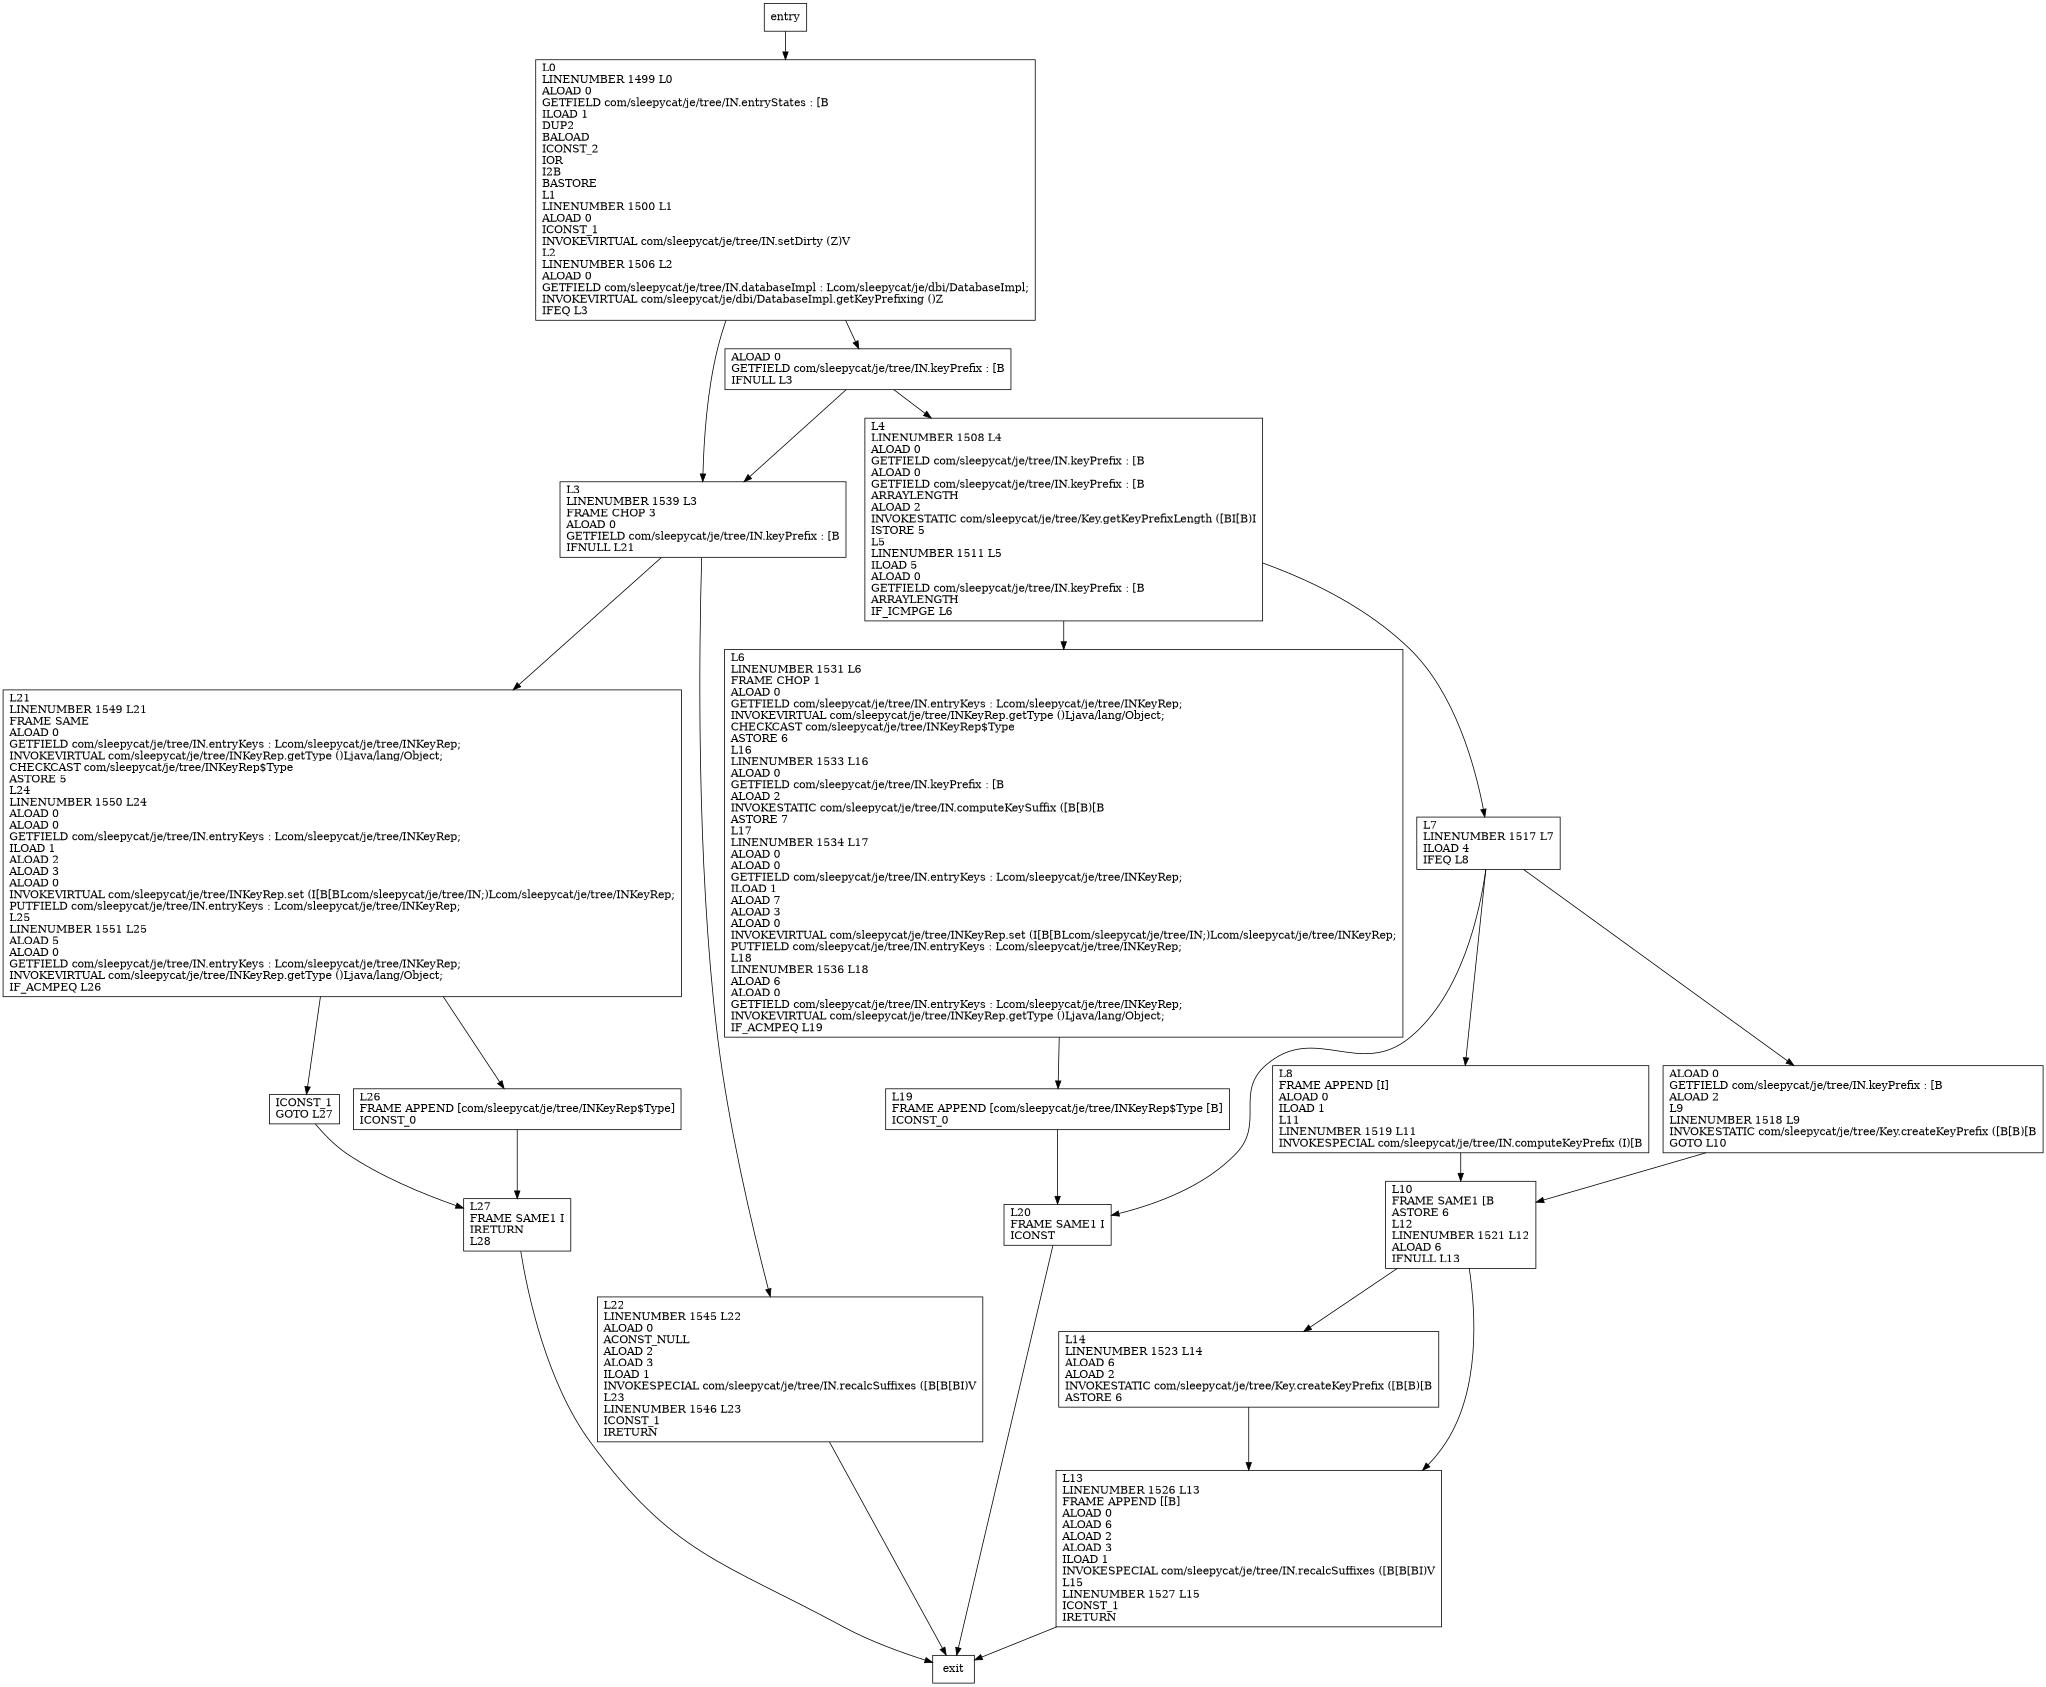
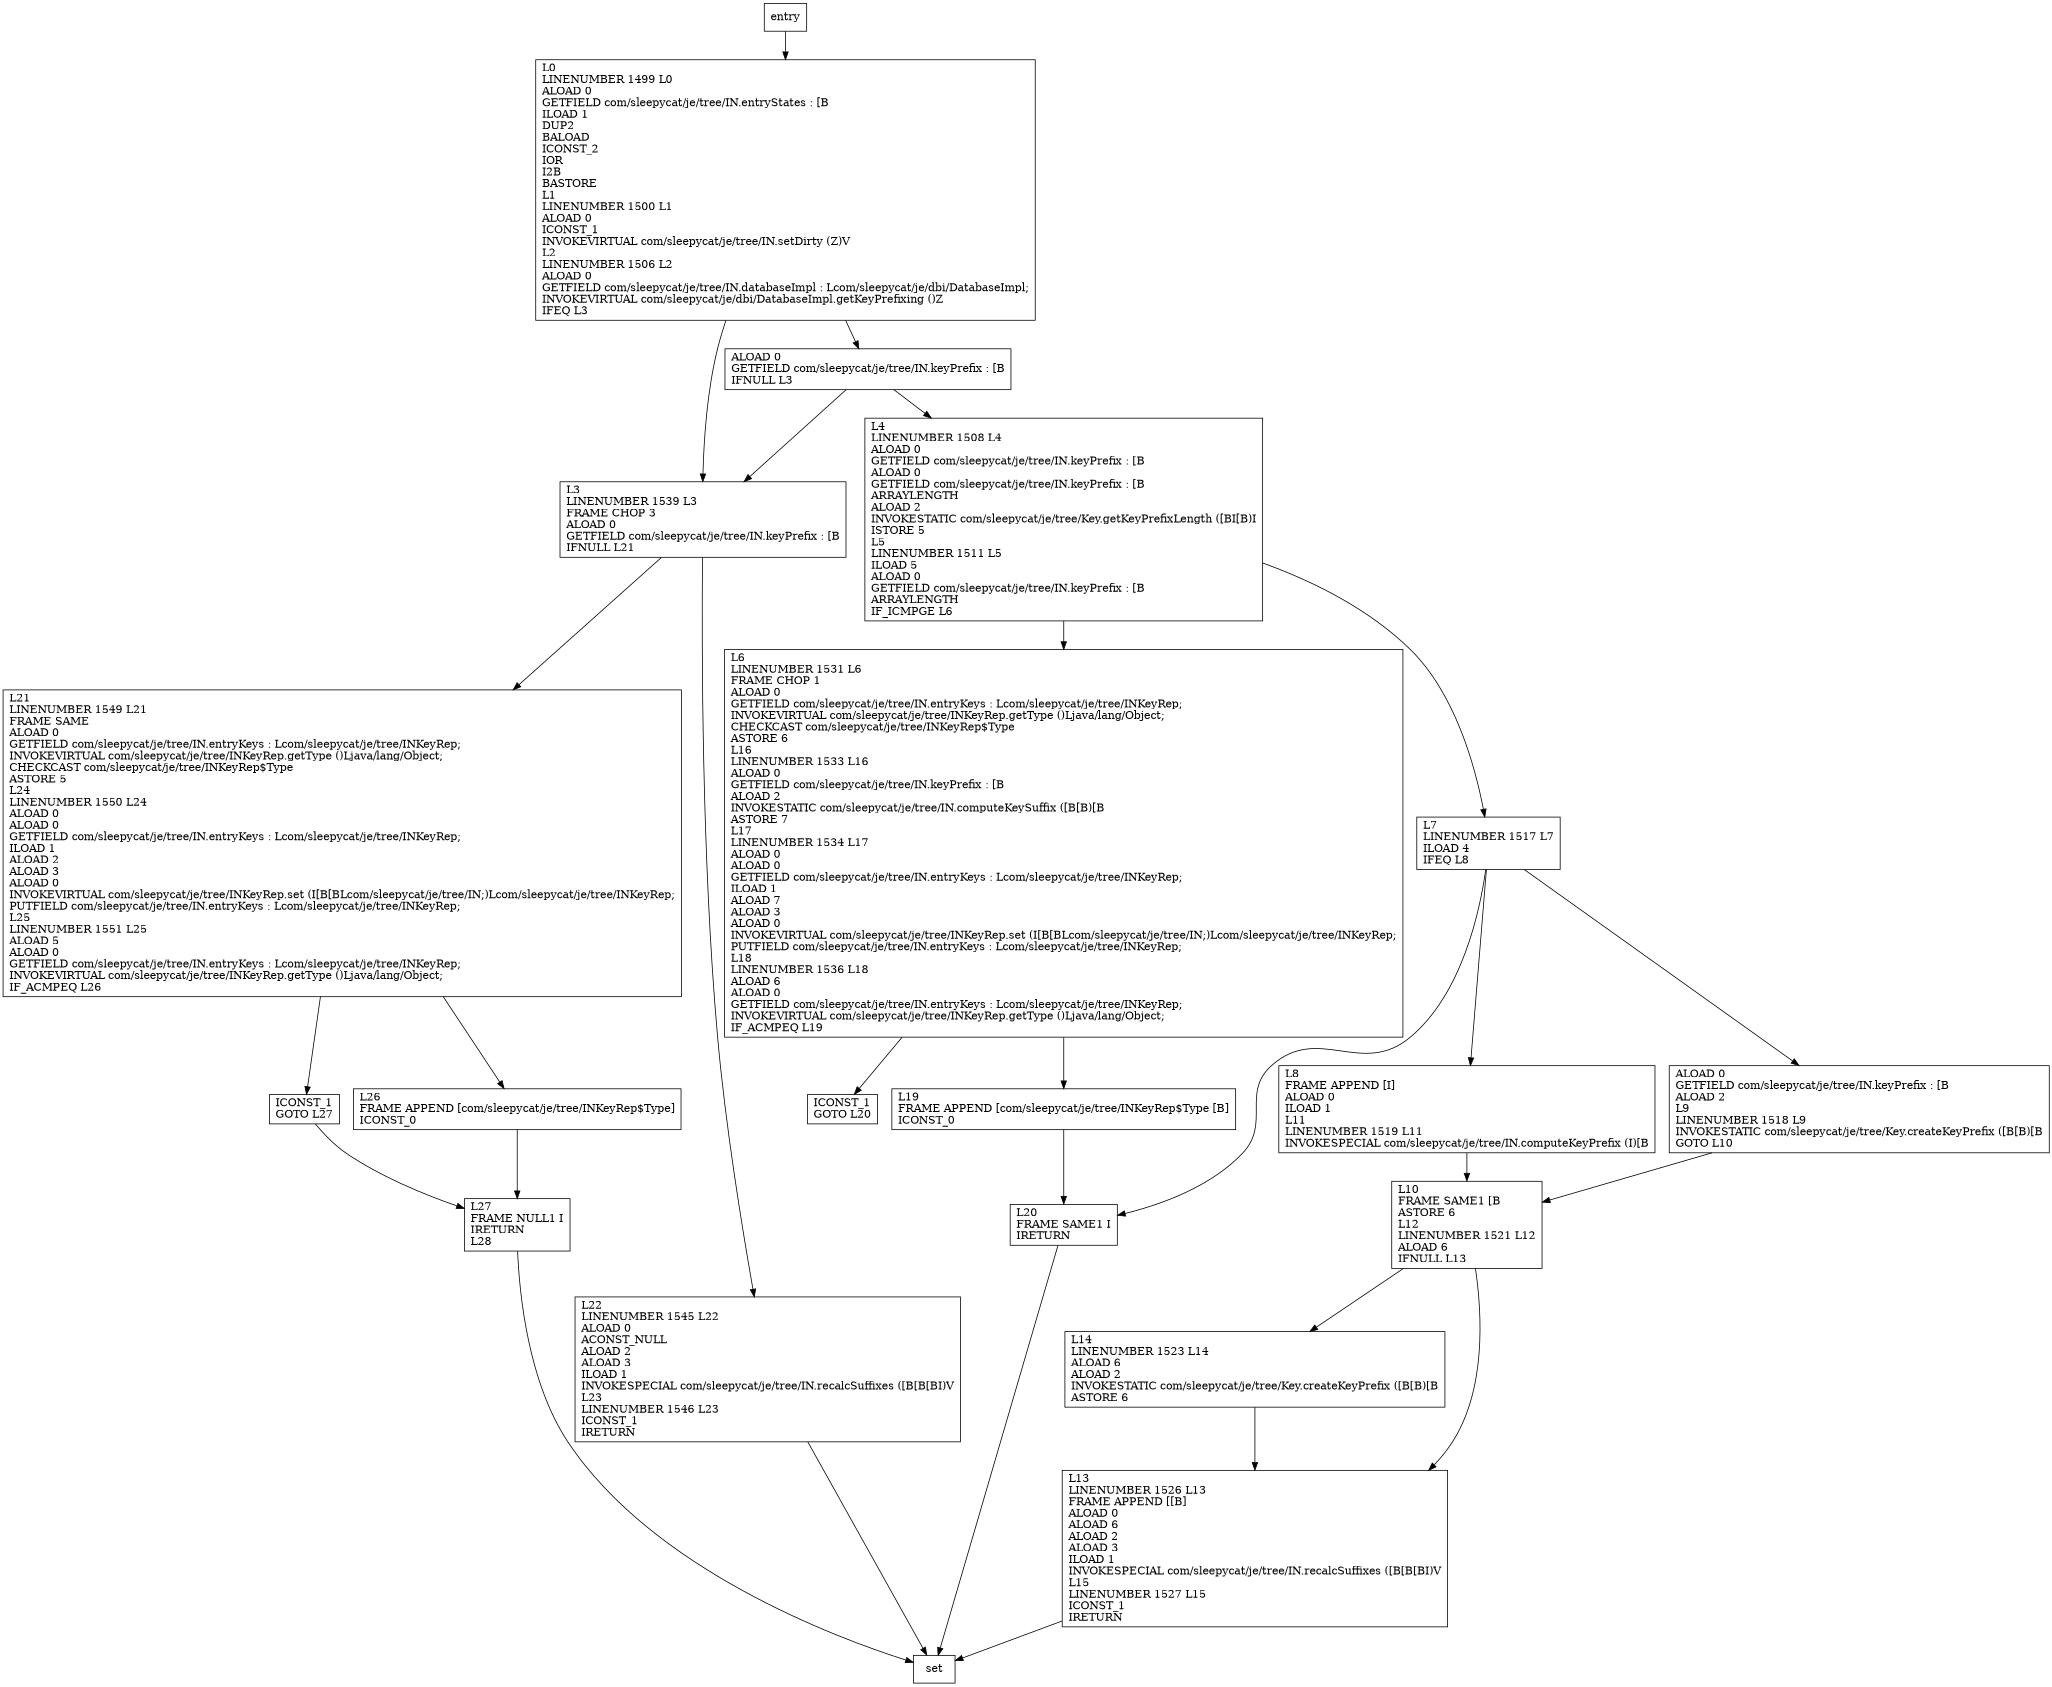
none -> (843, 1109)
(517, 1225) -> (517, 1225)
(1058, 1225) -> (1064, 1225)
(954, 1669) -> (934, 1669)
